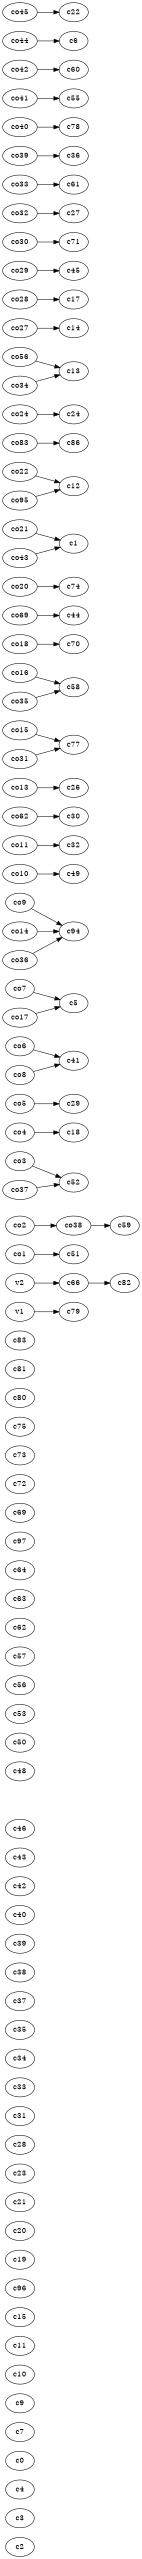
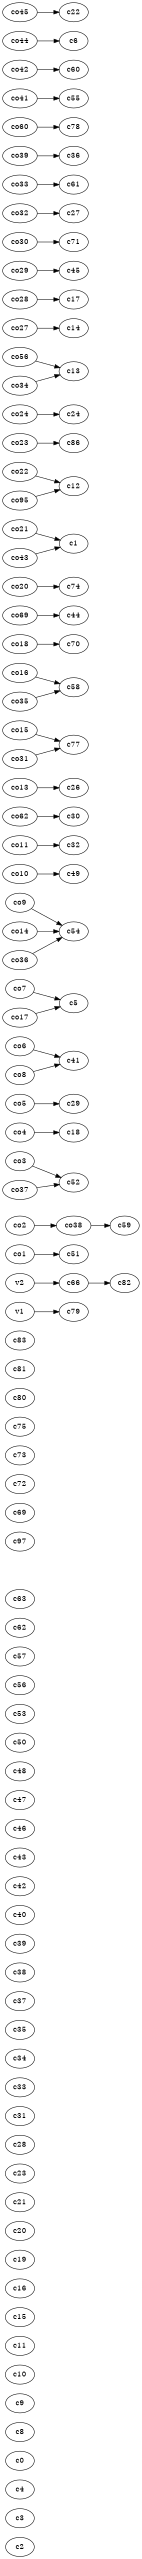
(20, 127) -> (20, 127)
(20, 443) -> (20, 443)
(74, 931) -> (74, 931)
(20, 1570) -> none
none -> (20, 1800)
(20, 2288) -> (20, 2288)
(20, 2432) -> (20, 2432)
